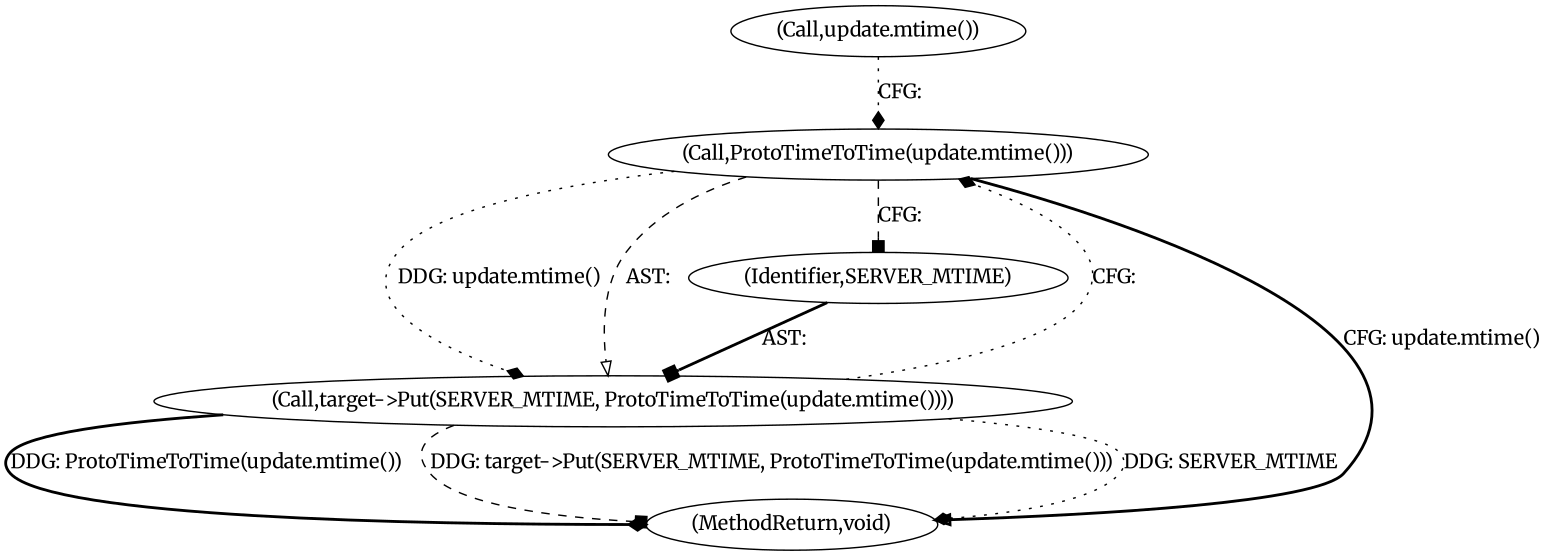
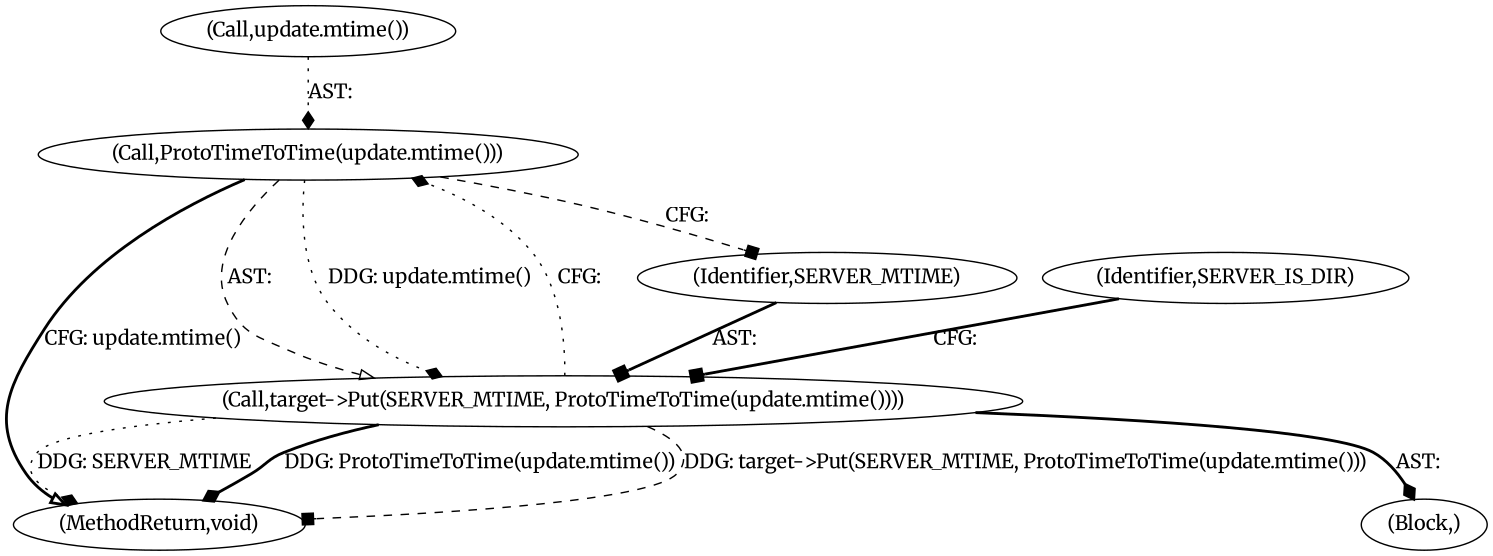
(902, 93) -> (333, 93)
none -> (1226, 278)
none -> (1424, 525)
